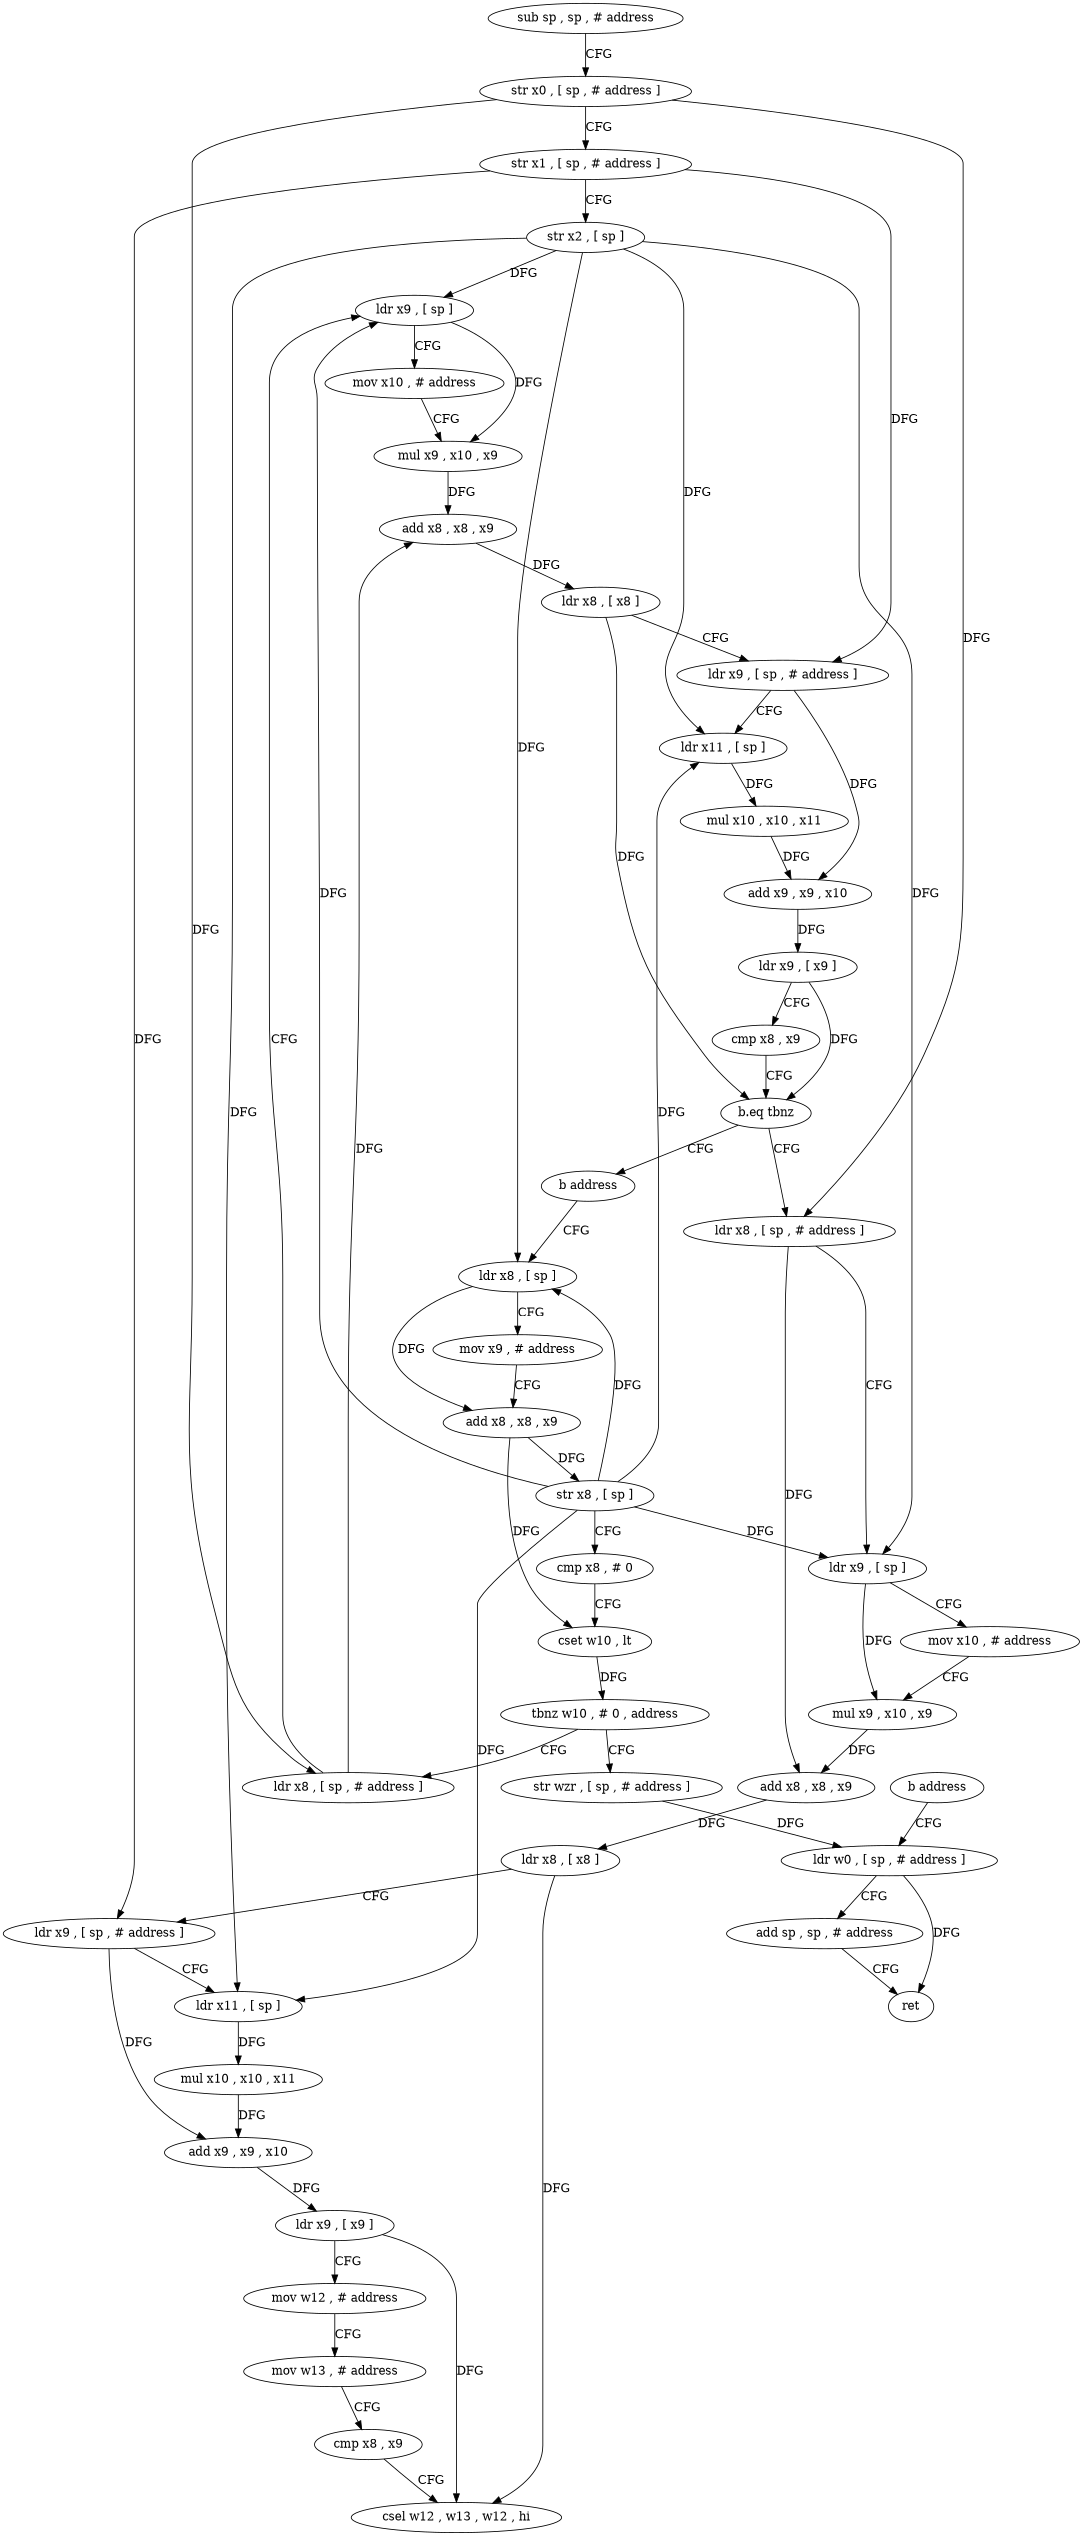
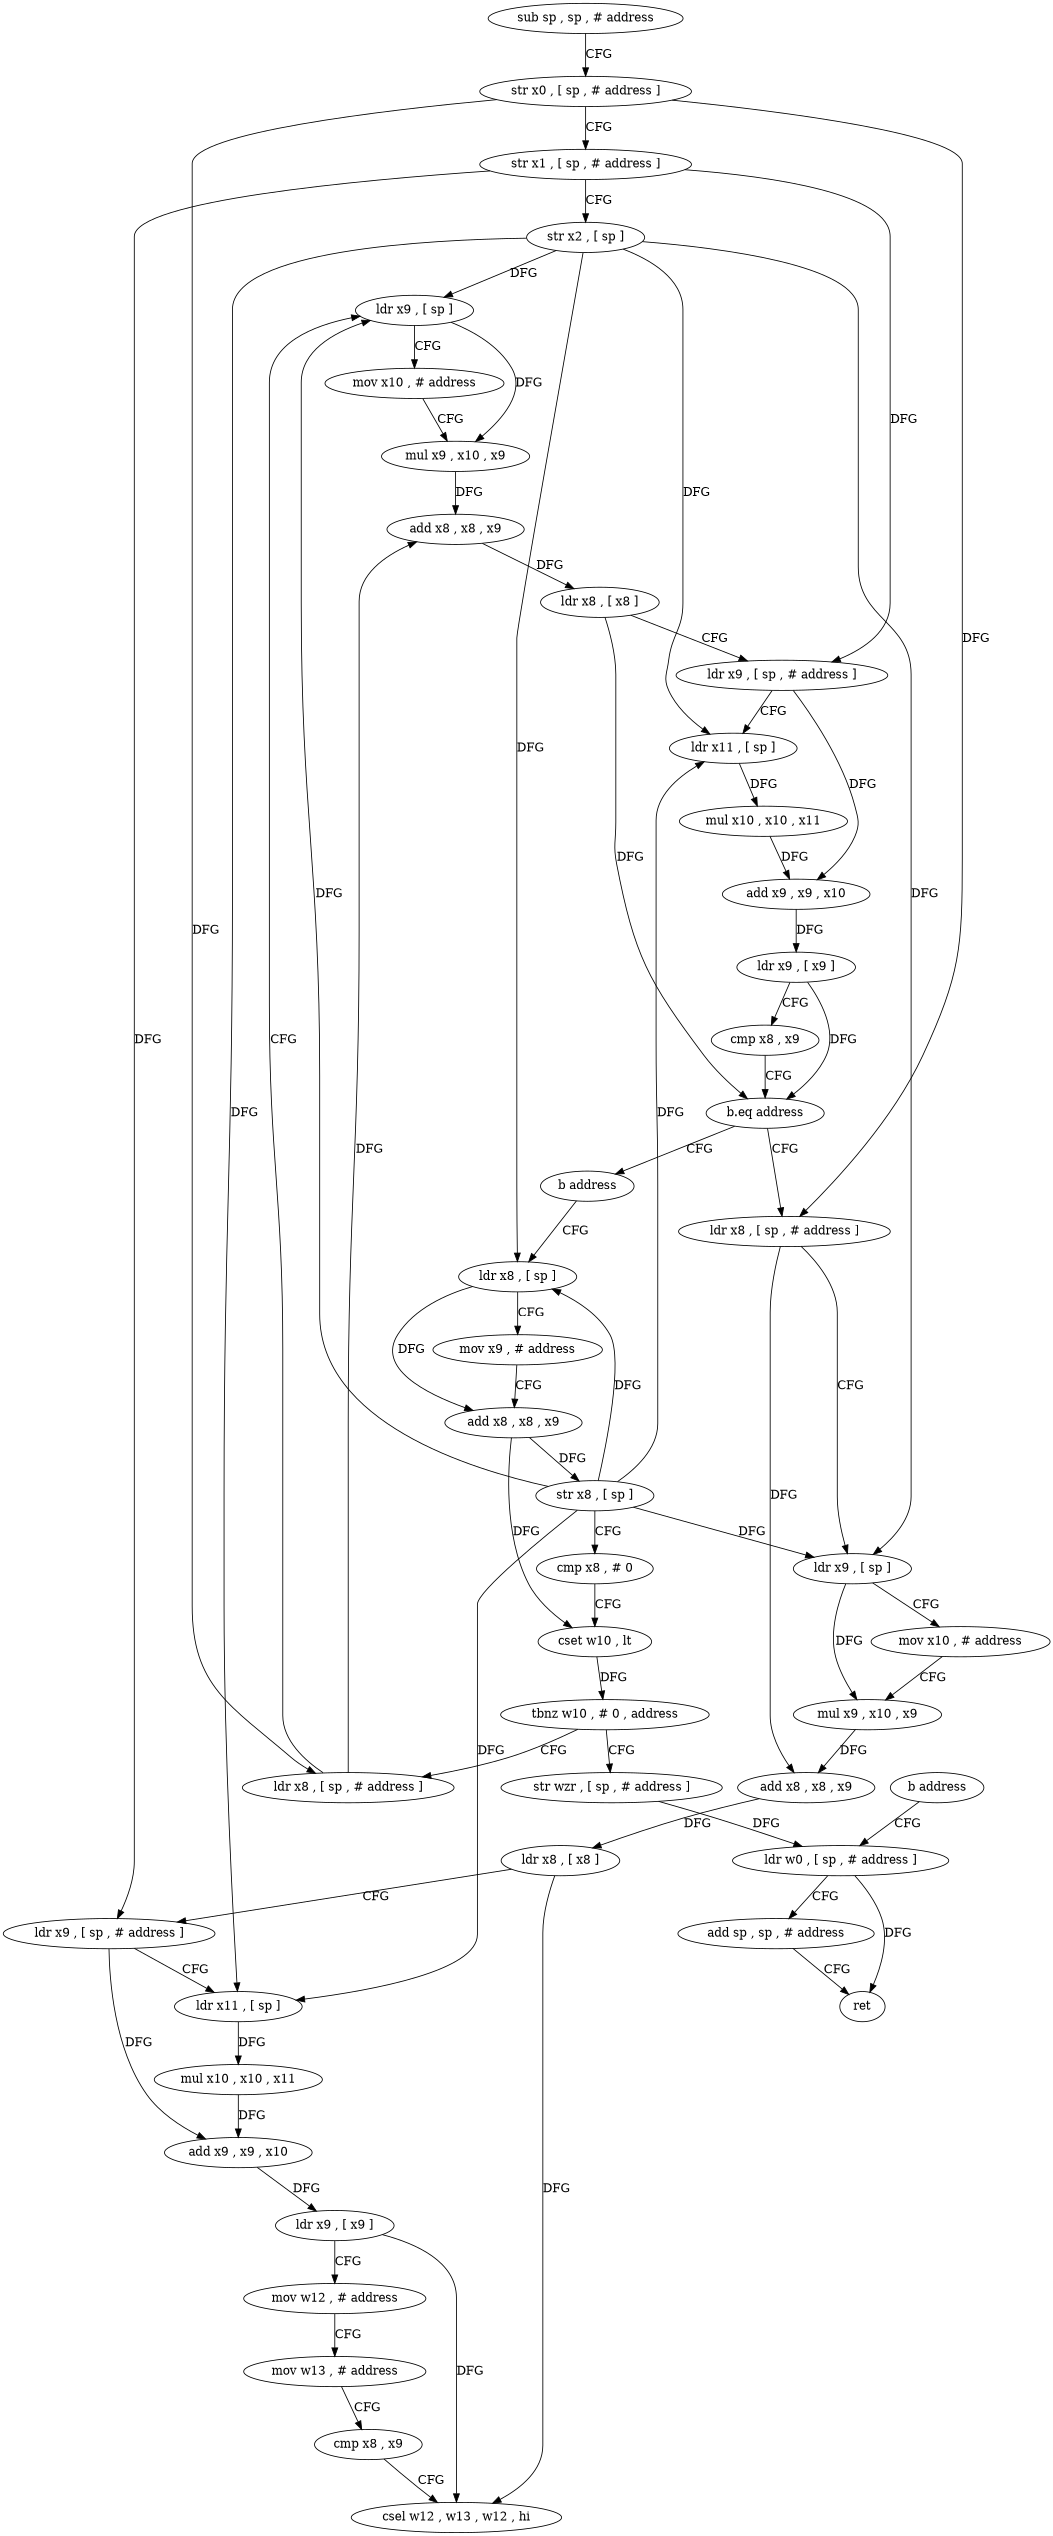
(766, 1113) -> (765, 1113)
